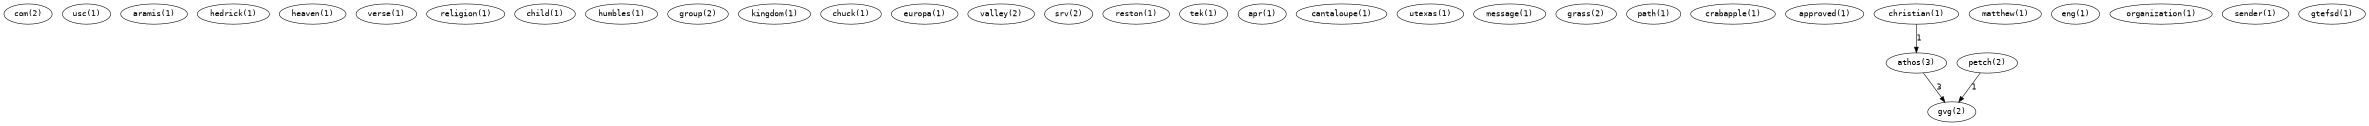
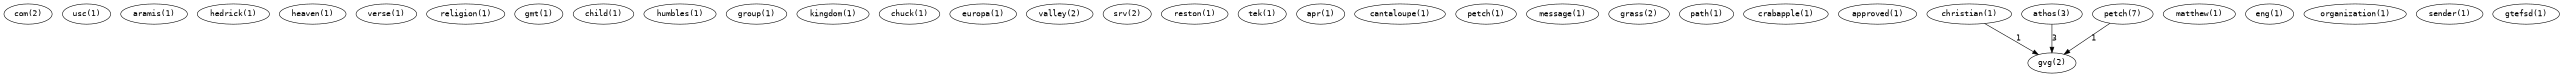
none -> (539, 14)
(698, 14) -> (757, 14)
(1430, 14) -> (1486, 14)
(1916, 36) -> (2009, 38)
(1987, 63) -> (2123, 14)
